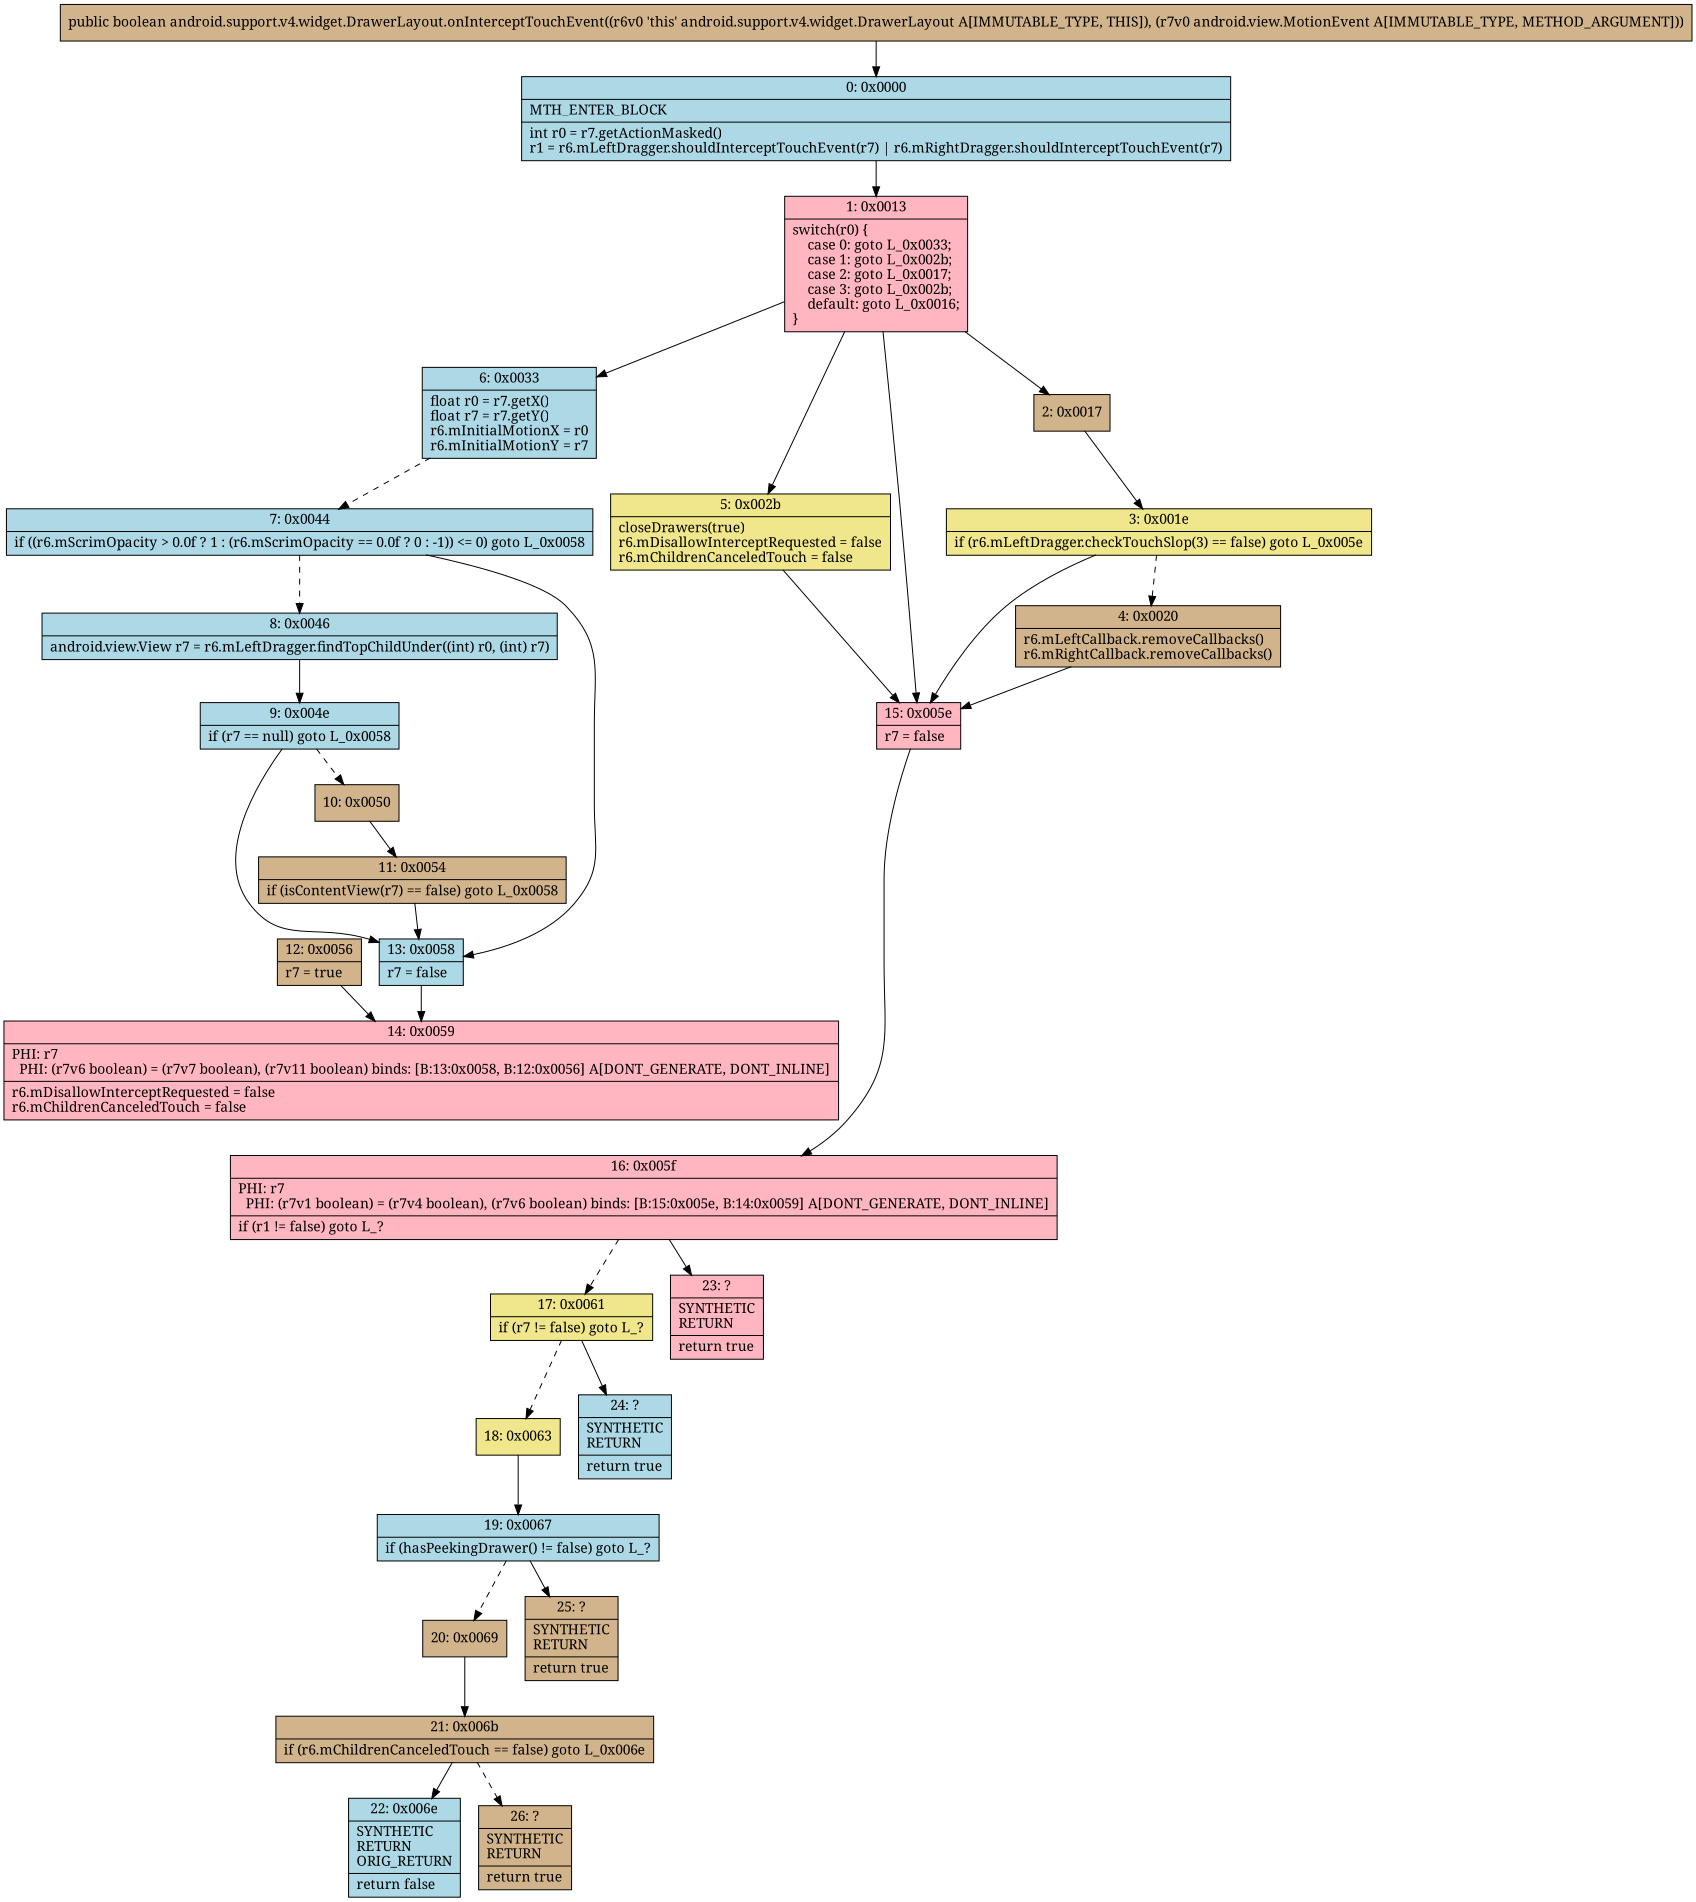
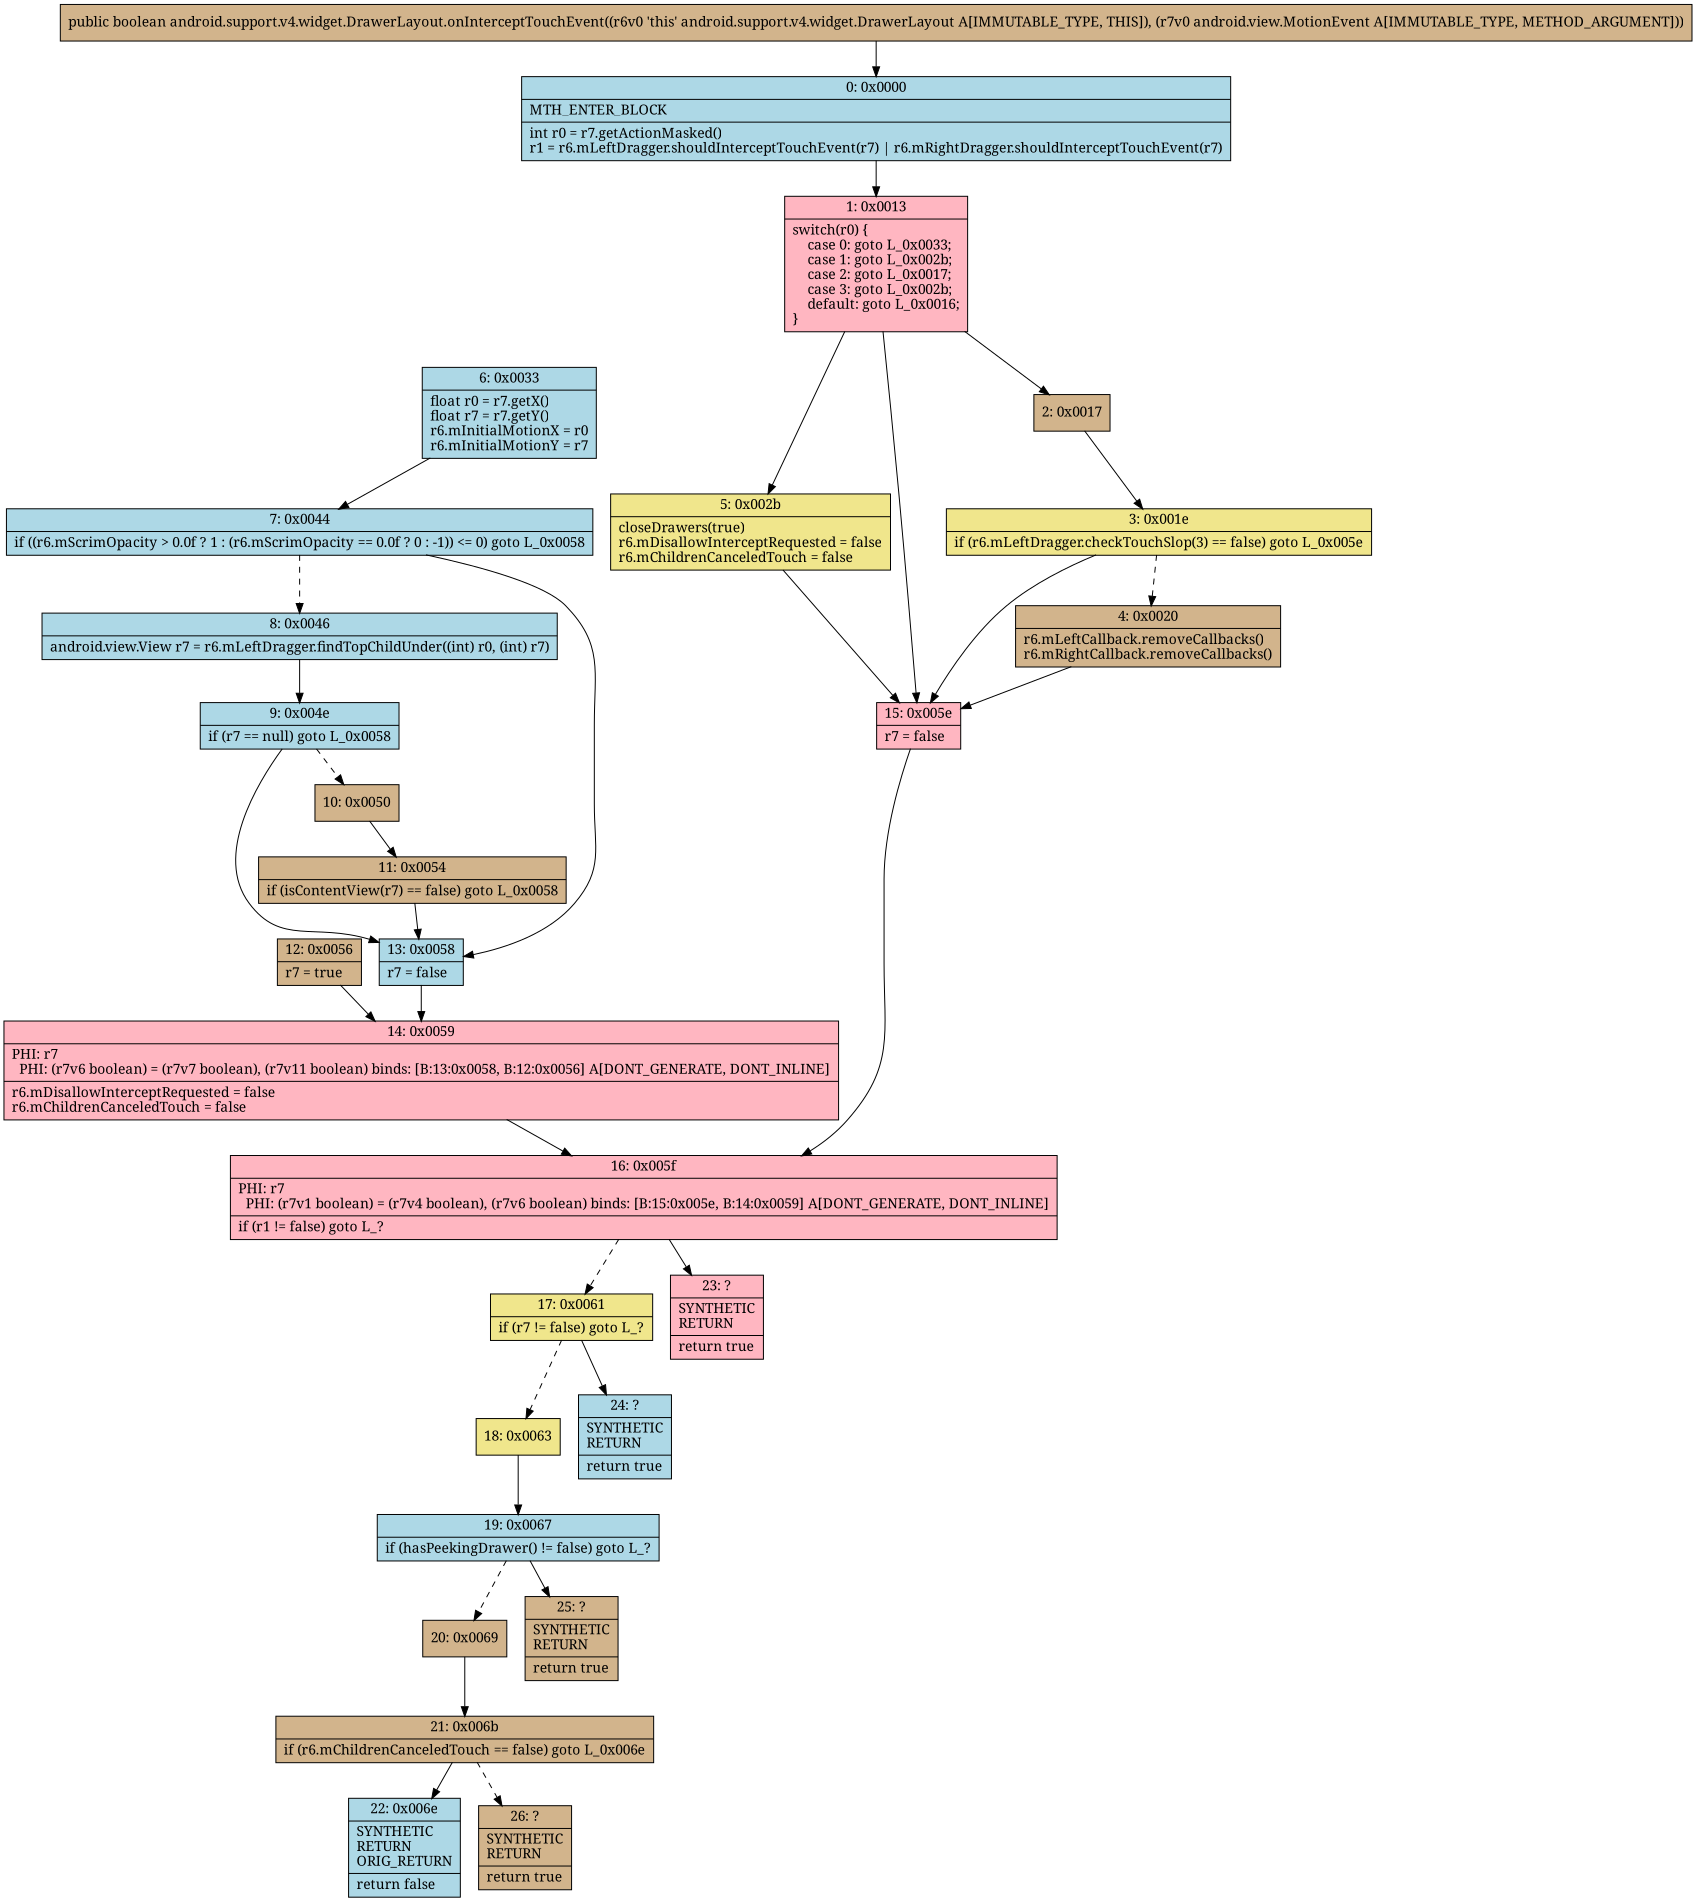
(695, 337) -> none
(389, 481) -> (389, 481)
none -> (535, 1135)
